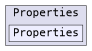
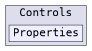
(46, 13) -> (46, 13)
